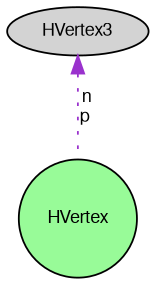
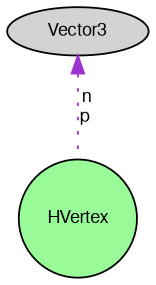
(78, 31) -> (78, 31)
